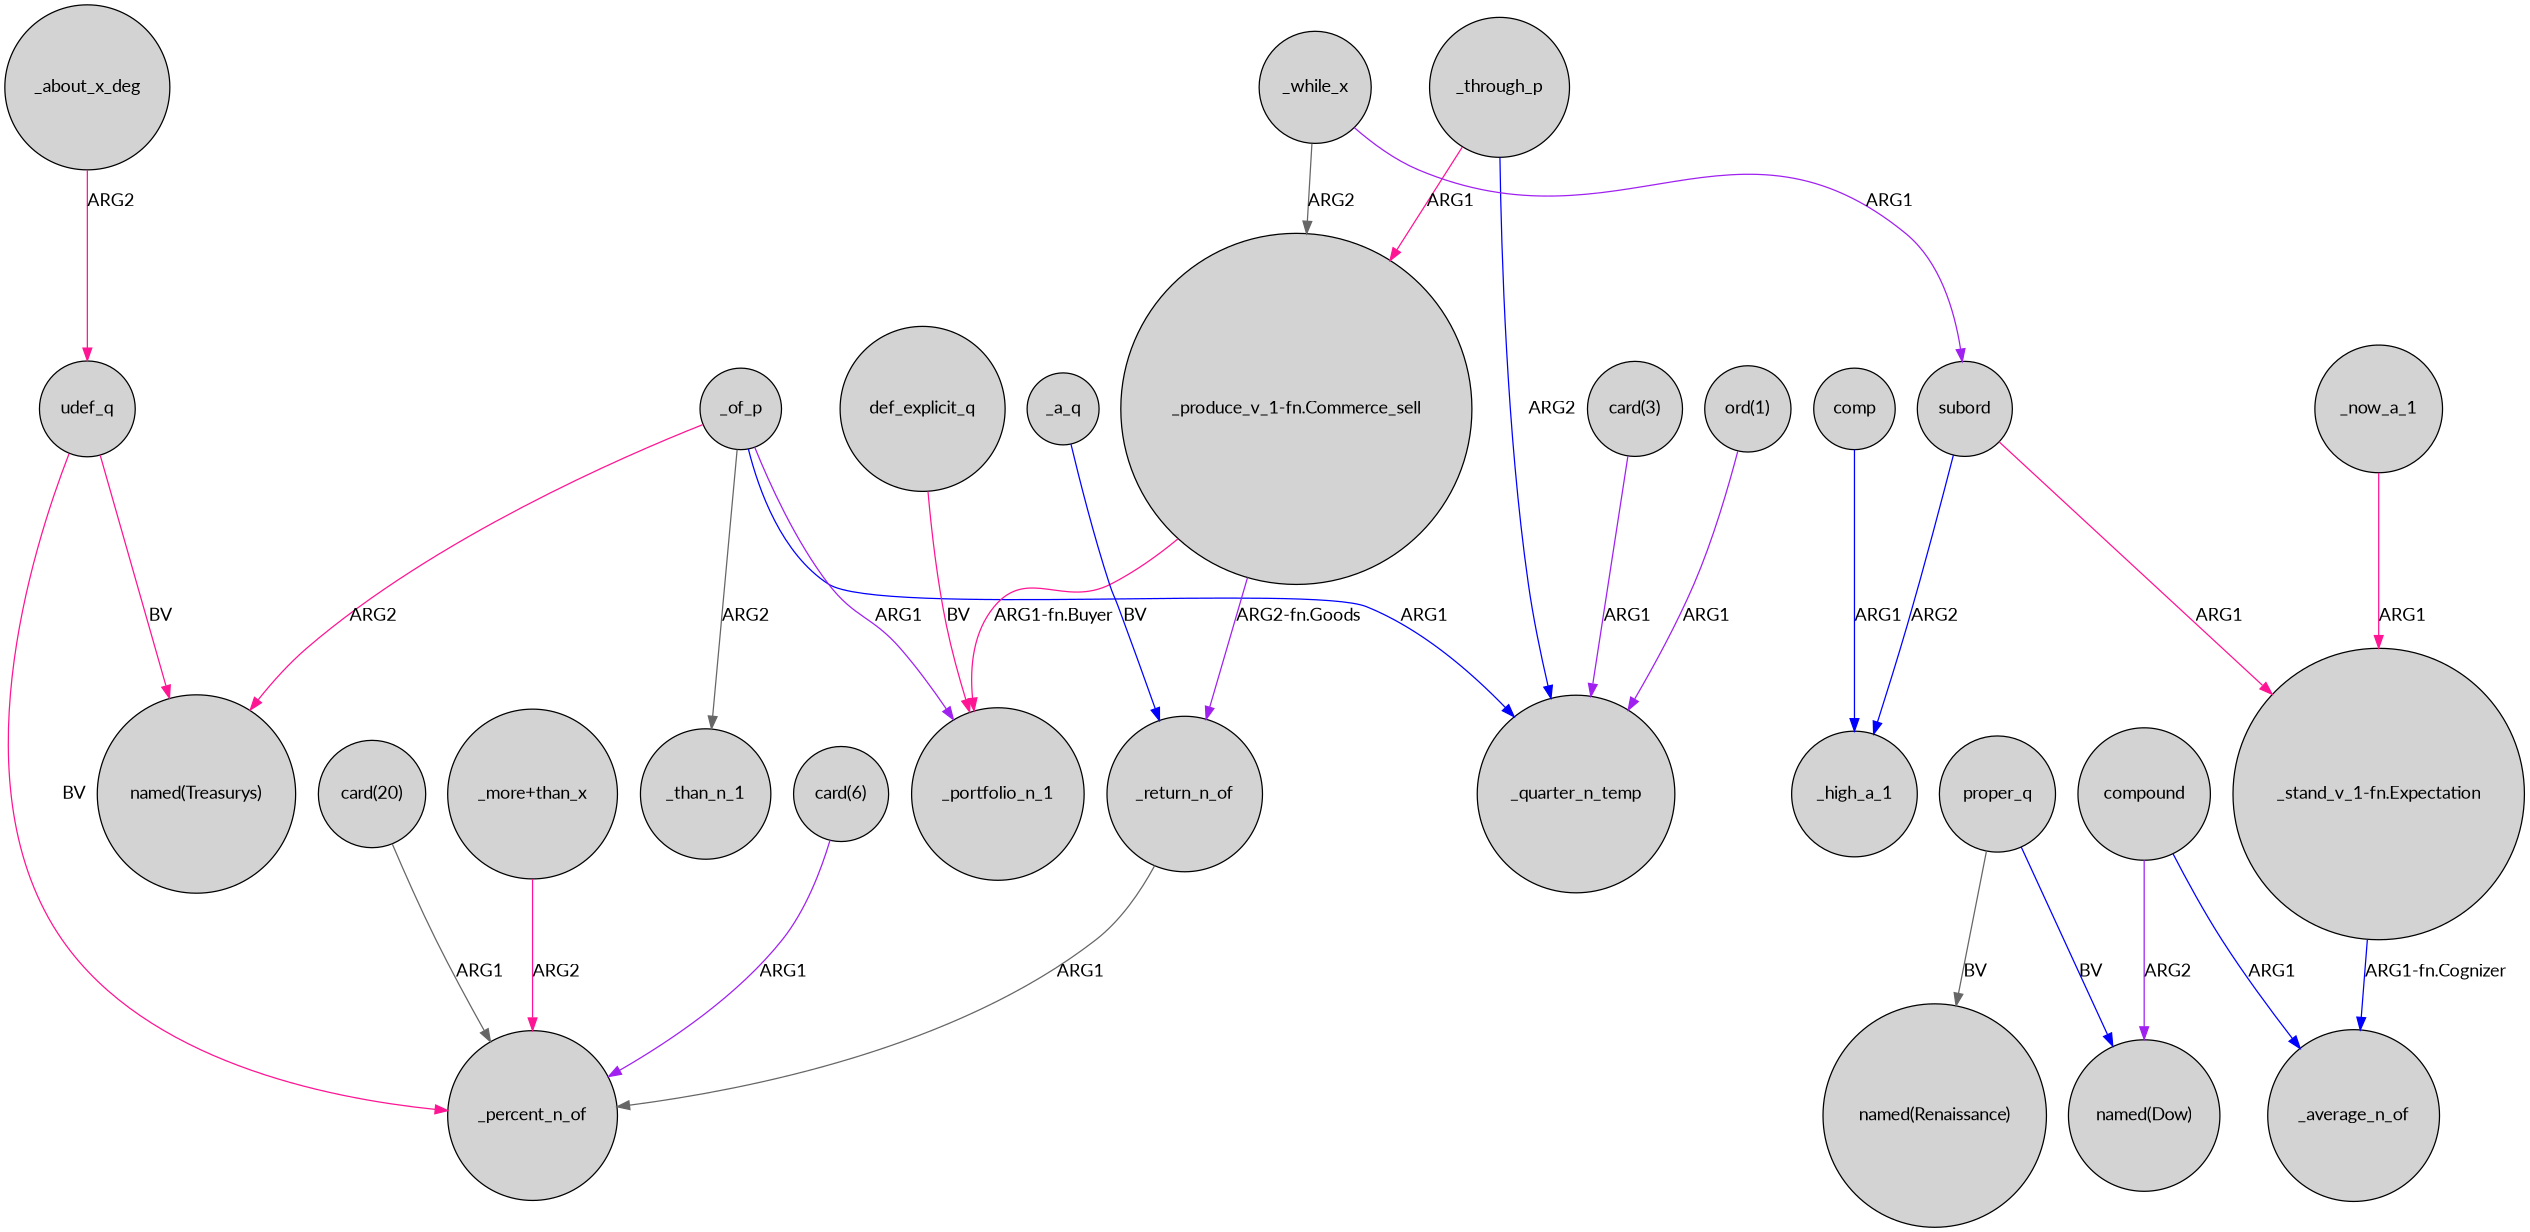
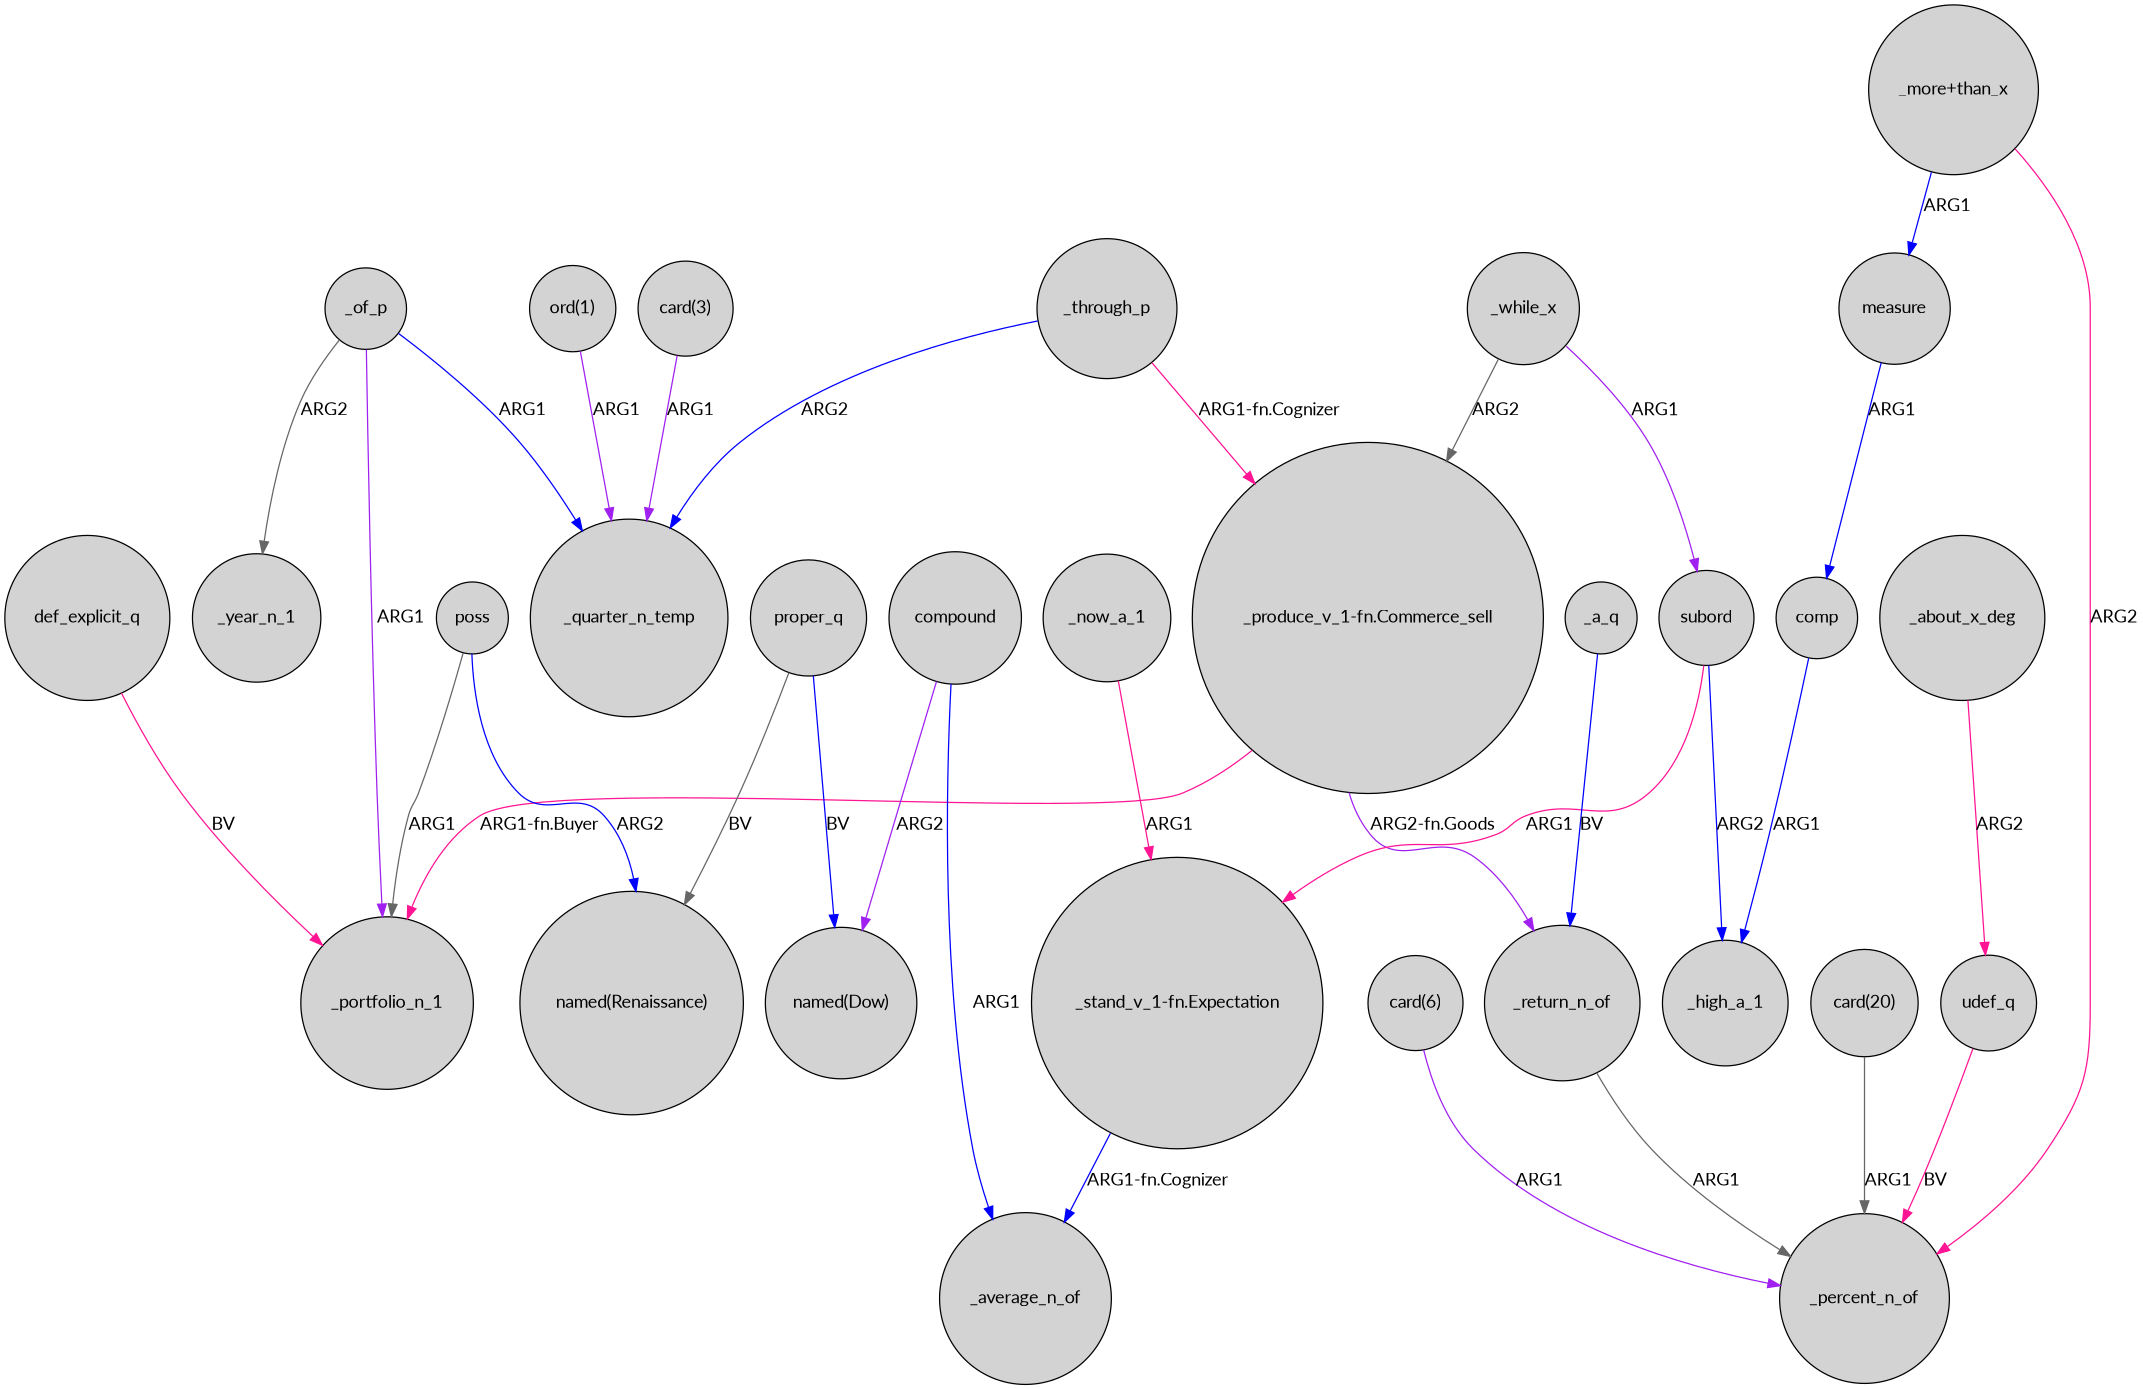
(1451, 202) -> (1269, 411)
none -> (1895, 309)
none -> (472, 618)
(196, 794) -> none
(706, 794) -> (257, 618)
